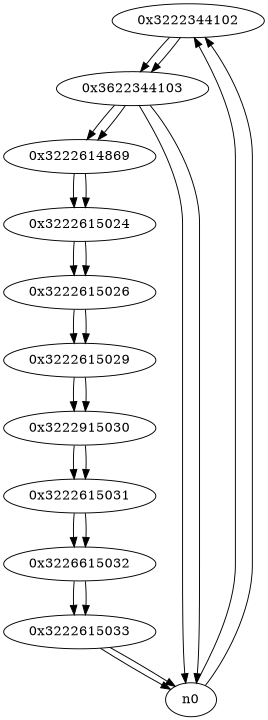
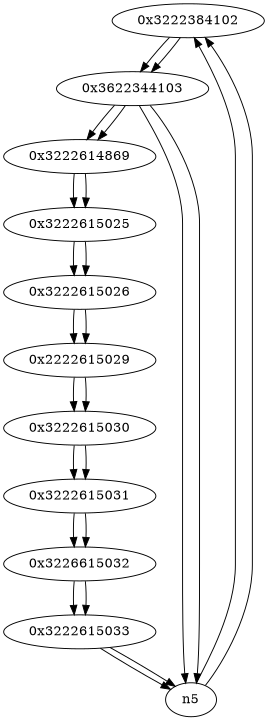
(188, 21) -> (188, 21)
(80, 224) -> (80, 224)
(80, 360) -> (80, 360)
(80, 428) -> (80, 428)
(191, 700) -> (191, 700)
